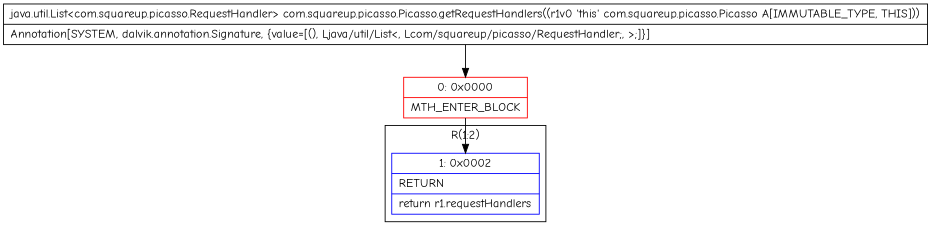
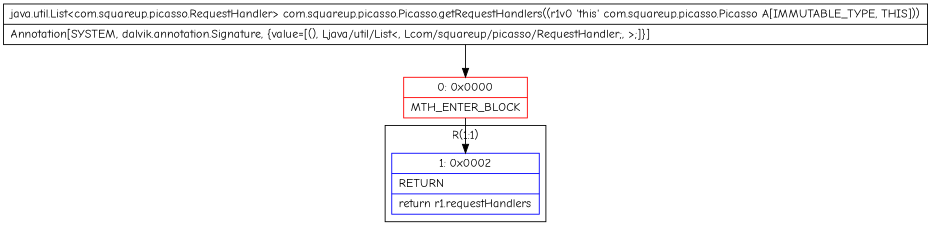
(466, 136) -> (466, 136)
